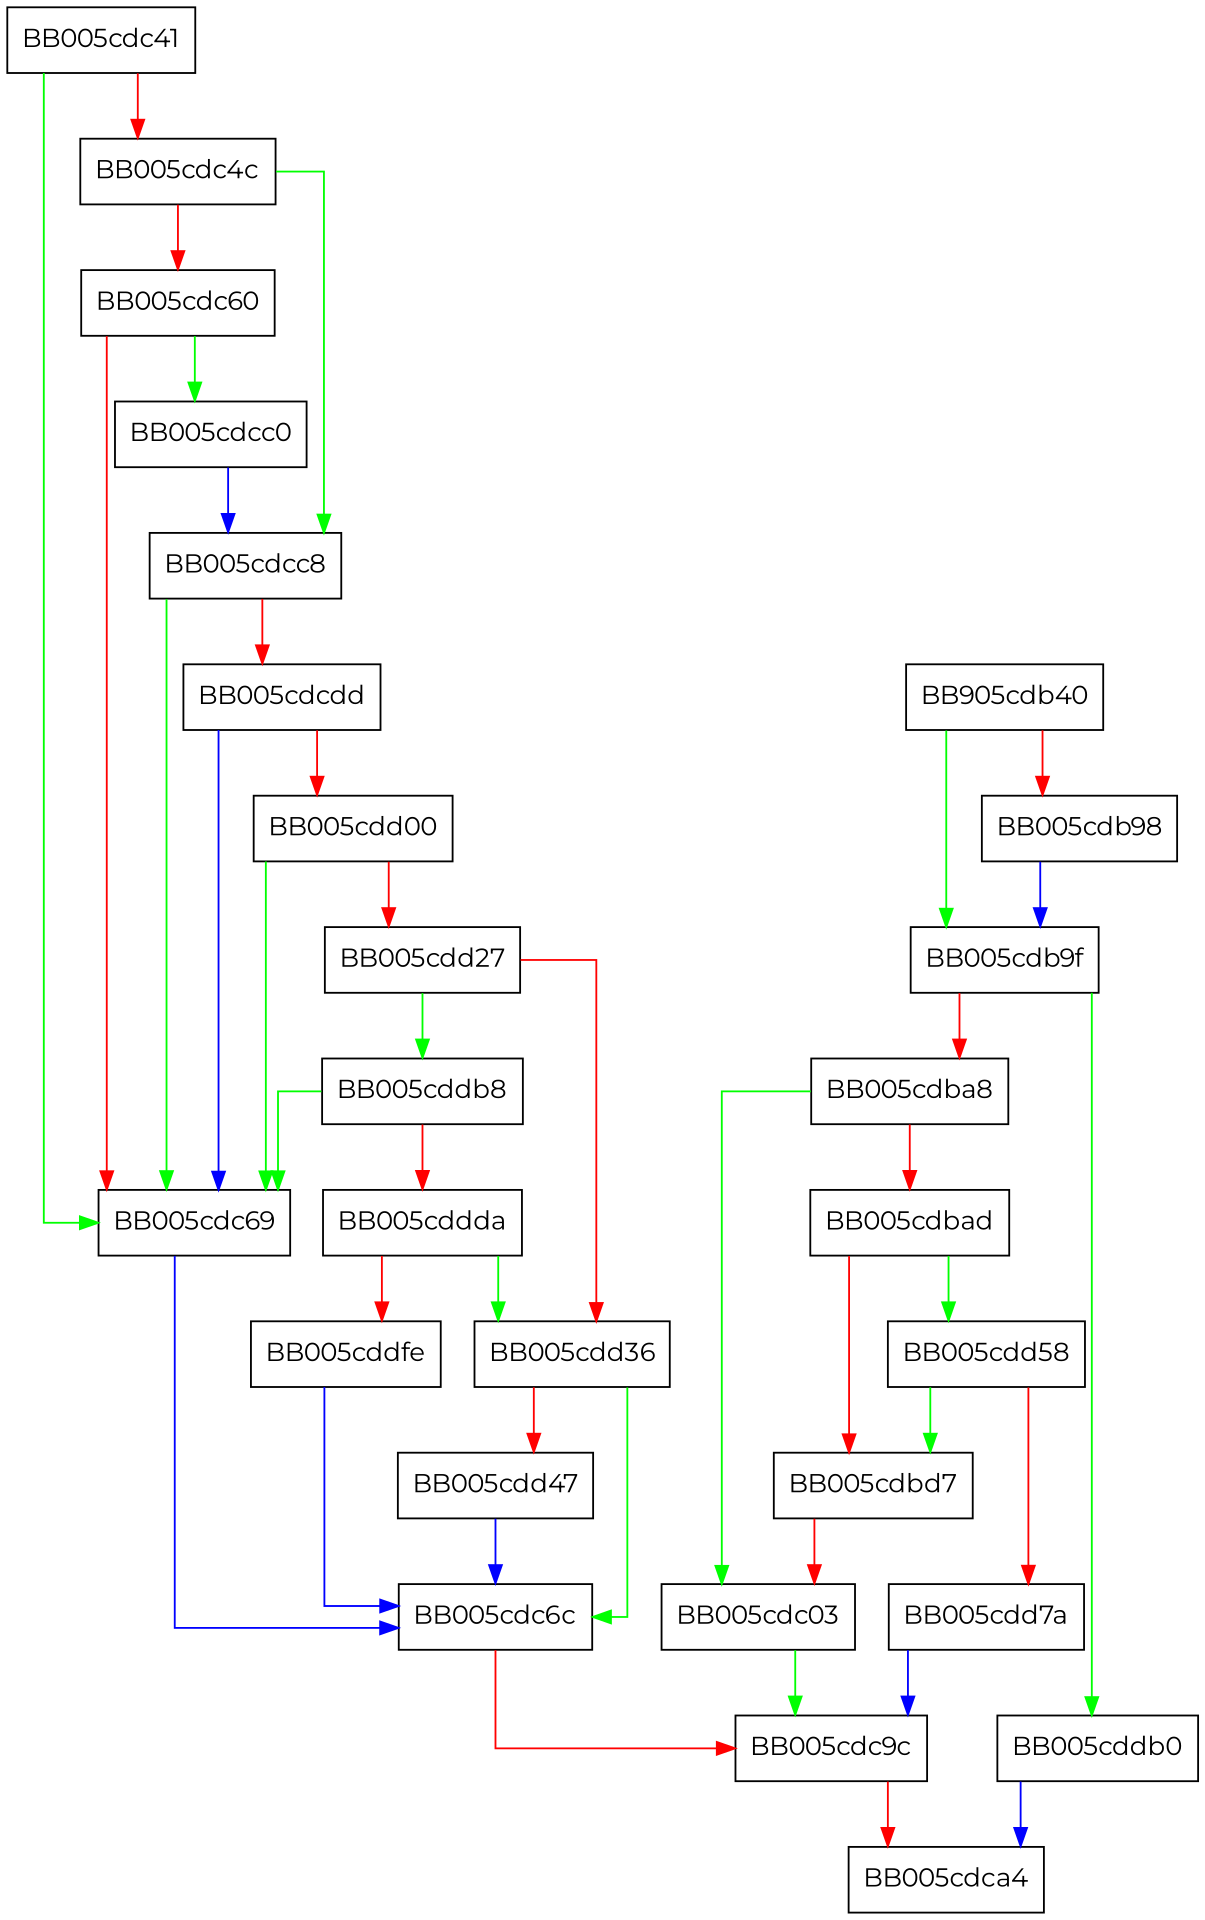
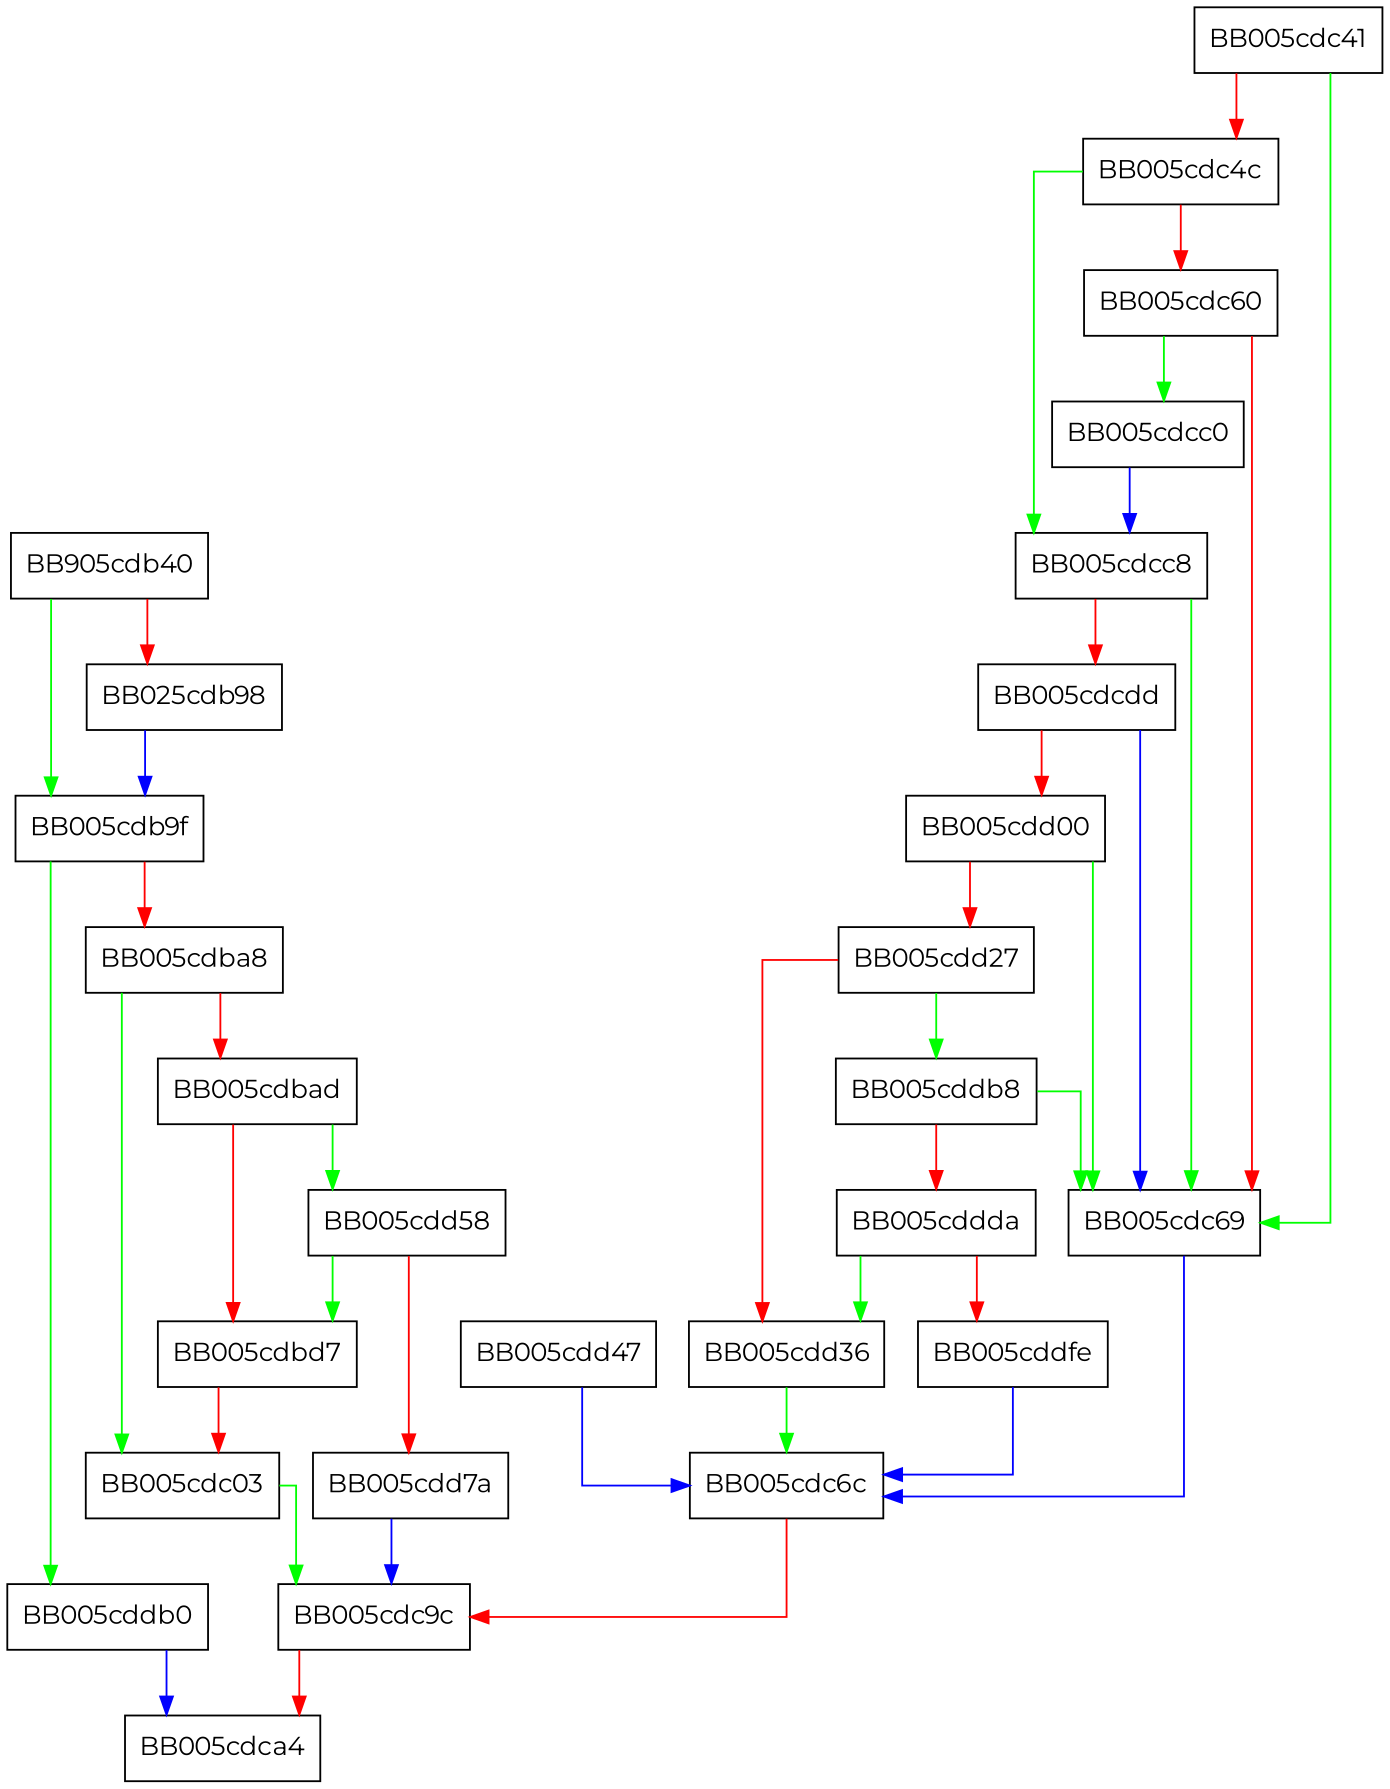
(1079, 829) -> (184, 697)
(534, 1411) -> none
